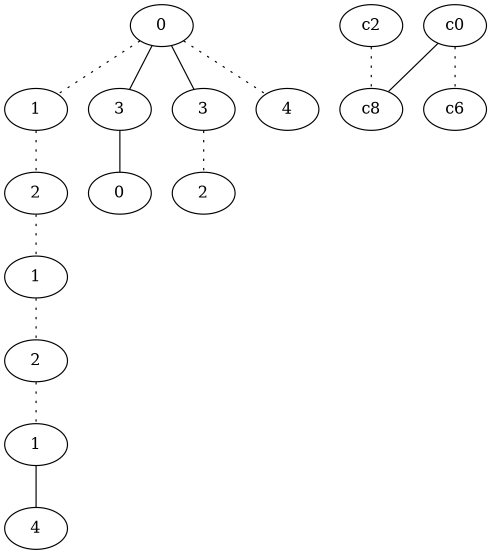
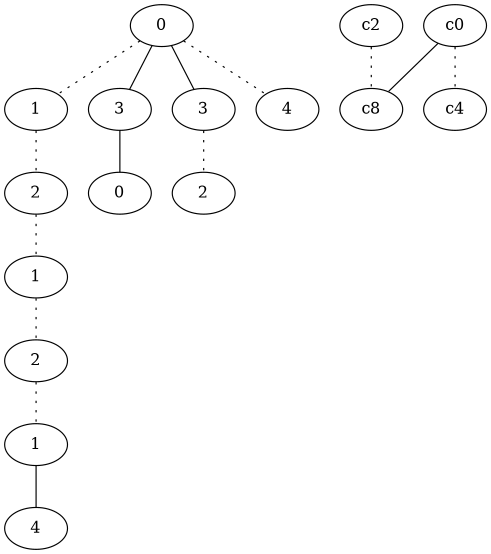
(455, 109) -> (455, 109)
